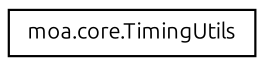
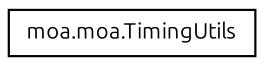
(132, 33) -> (132, 33)
